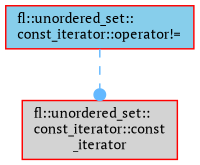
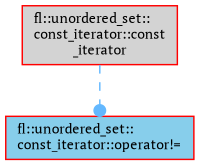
(100, 69) -> (100, 85)
